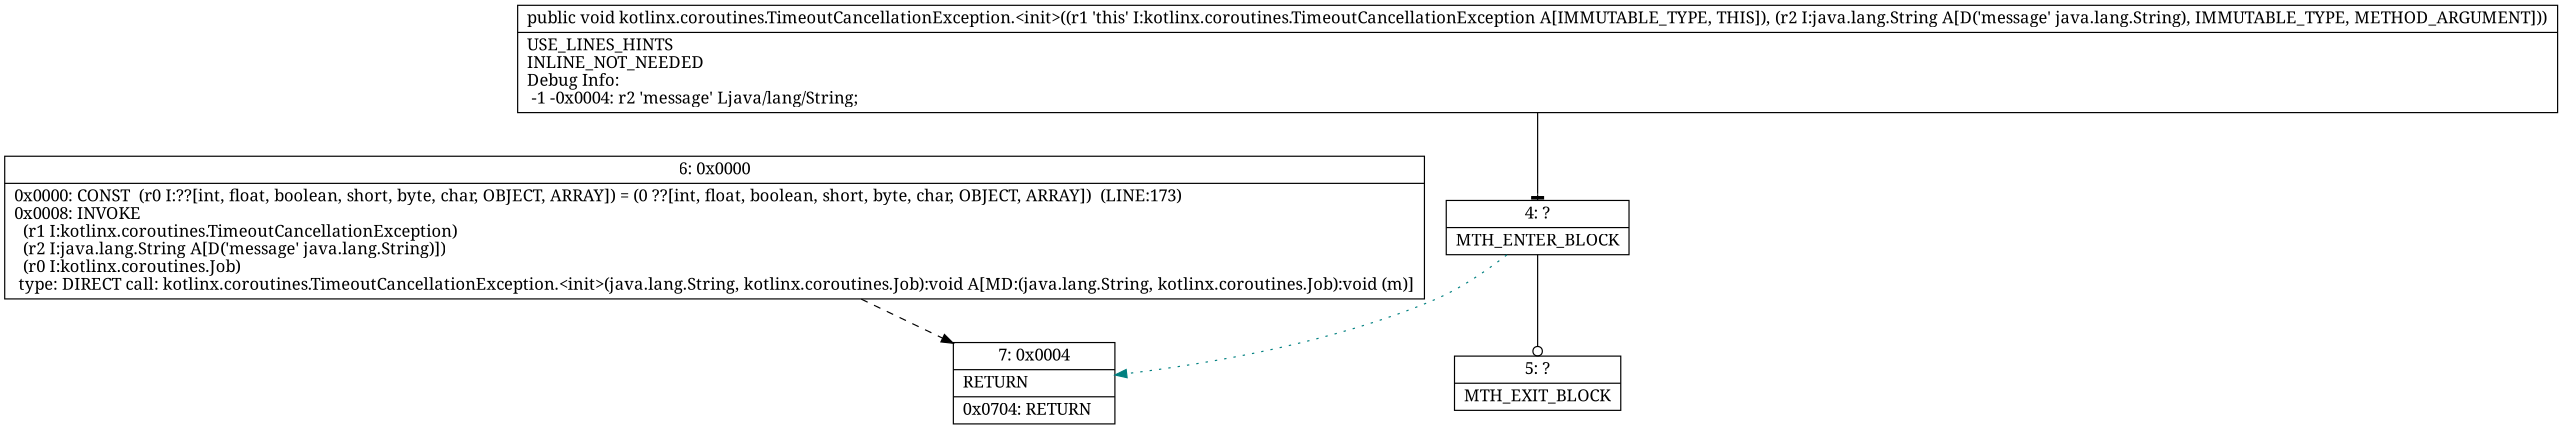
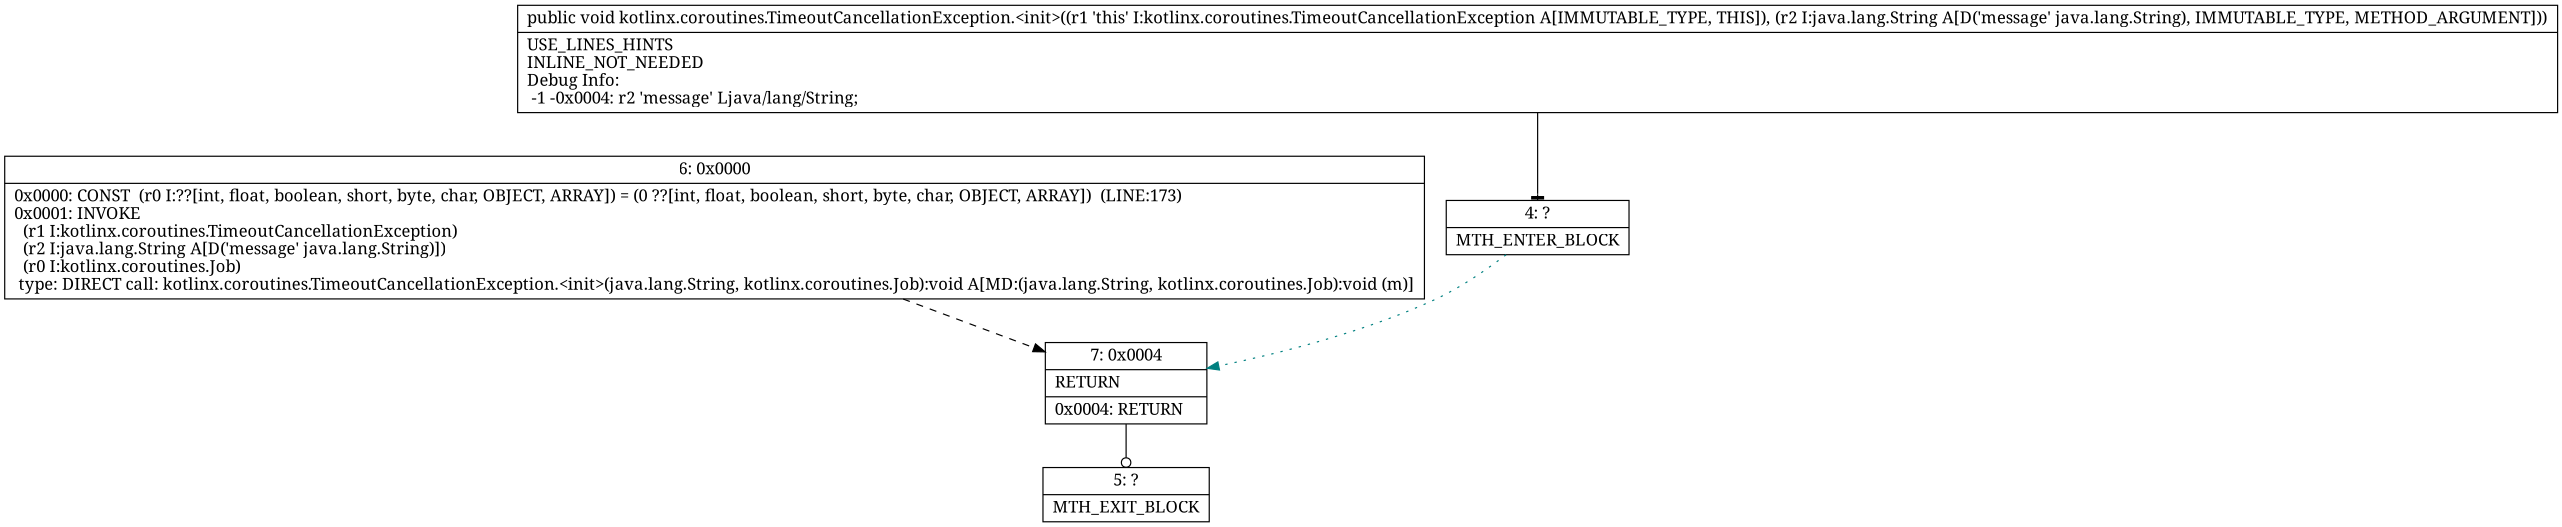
(82, 214) -> (82, 214)
(1538, 301) -> (1126, 441)
(1034, 410) -> (1126, 410)
